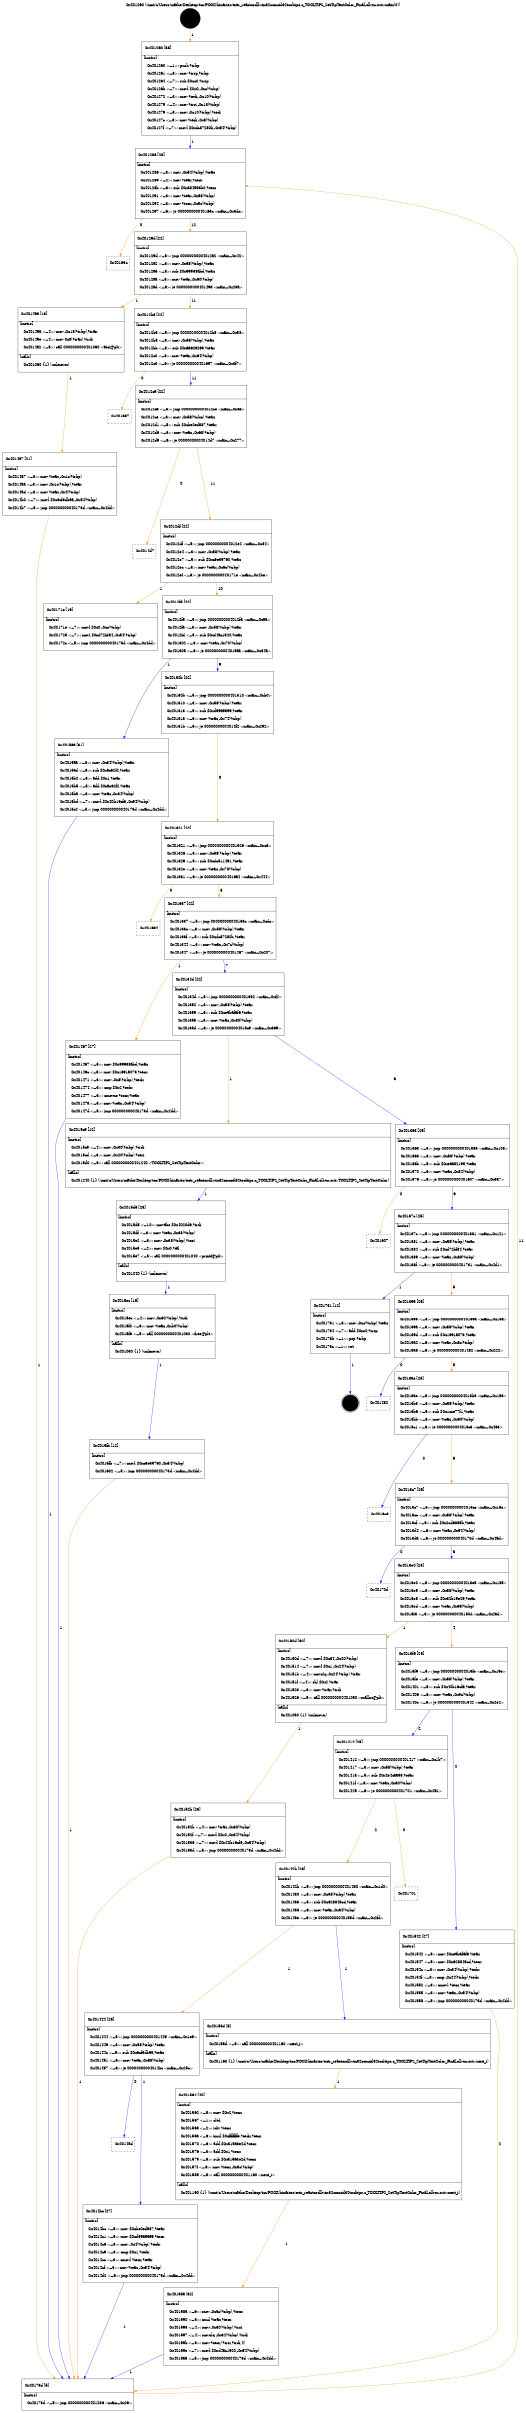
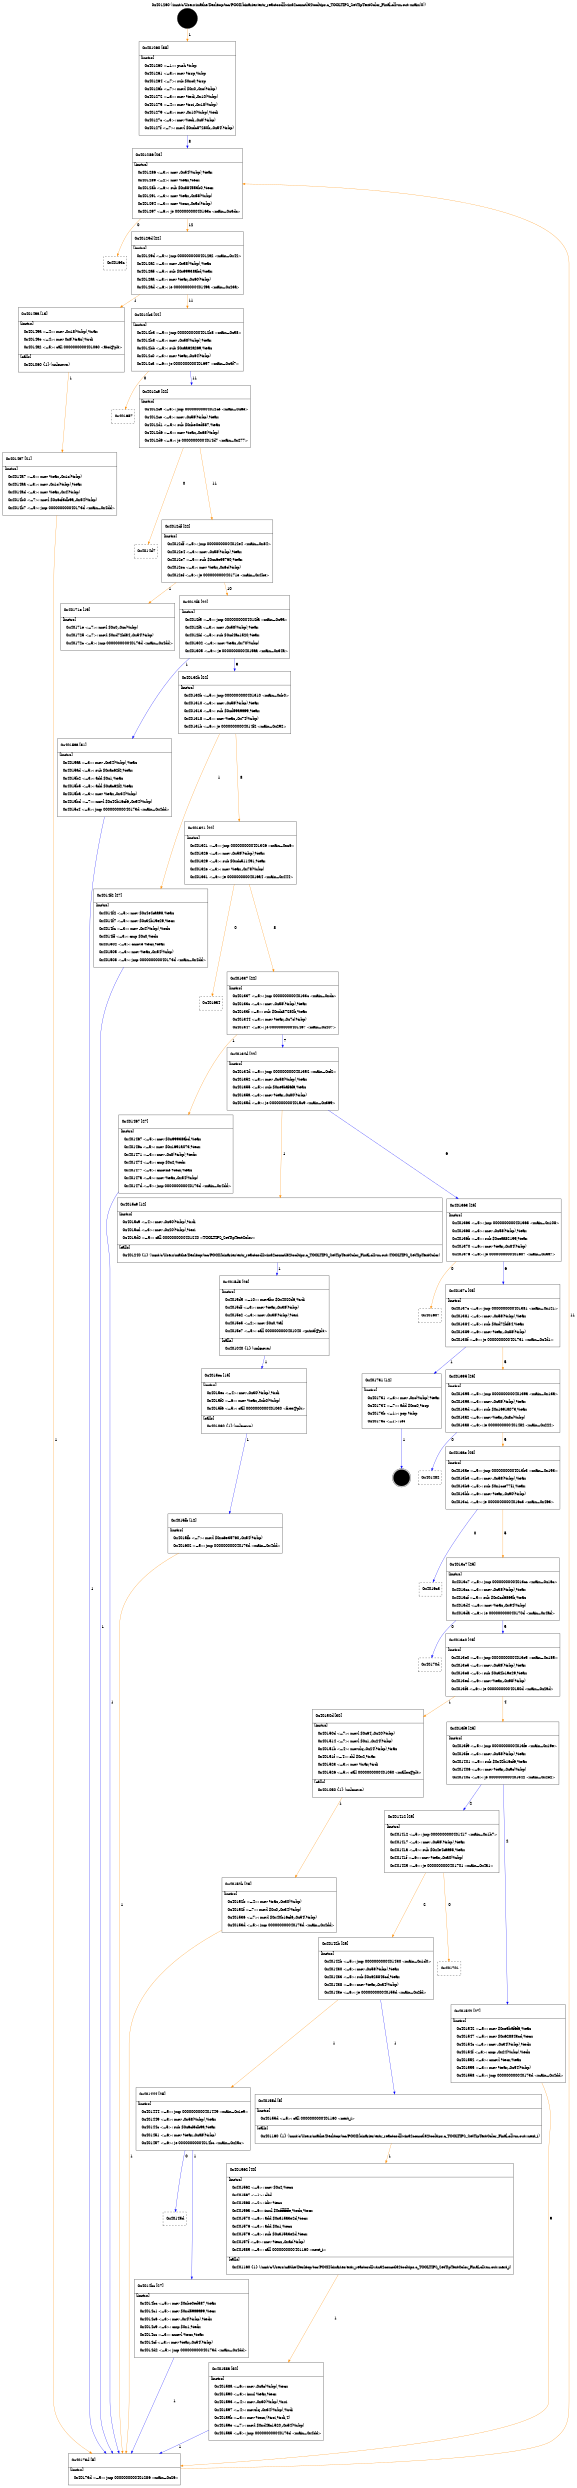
(192, 142) -> (189, 142)
none -> (151, 928)
(499, 2144) -> (550, 2219)
